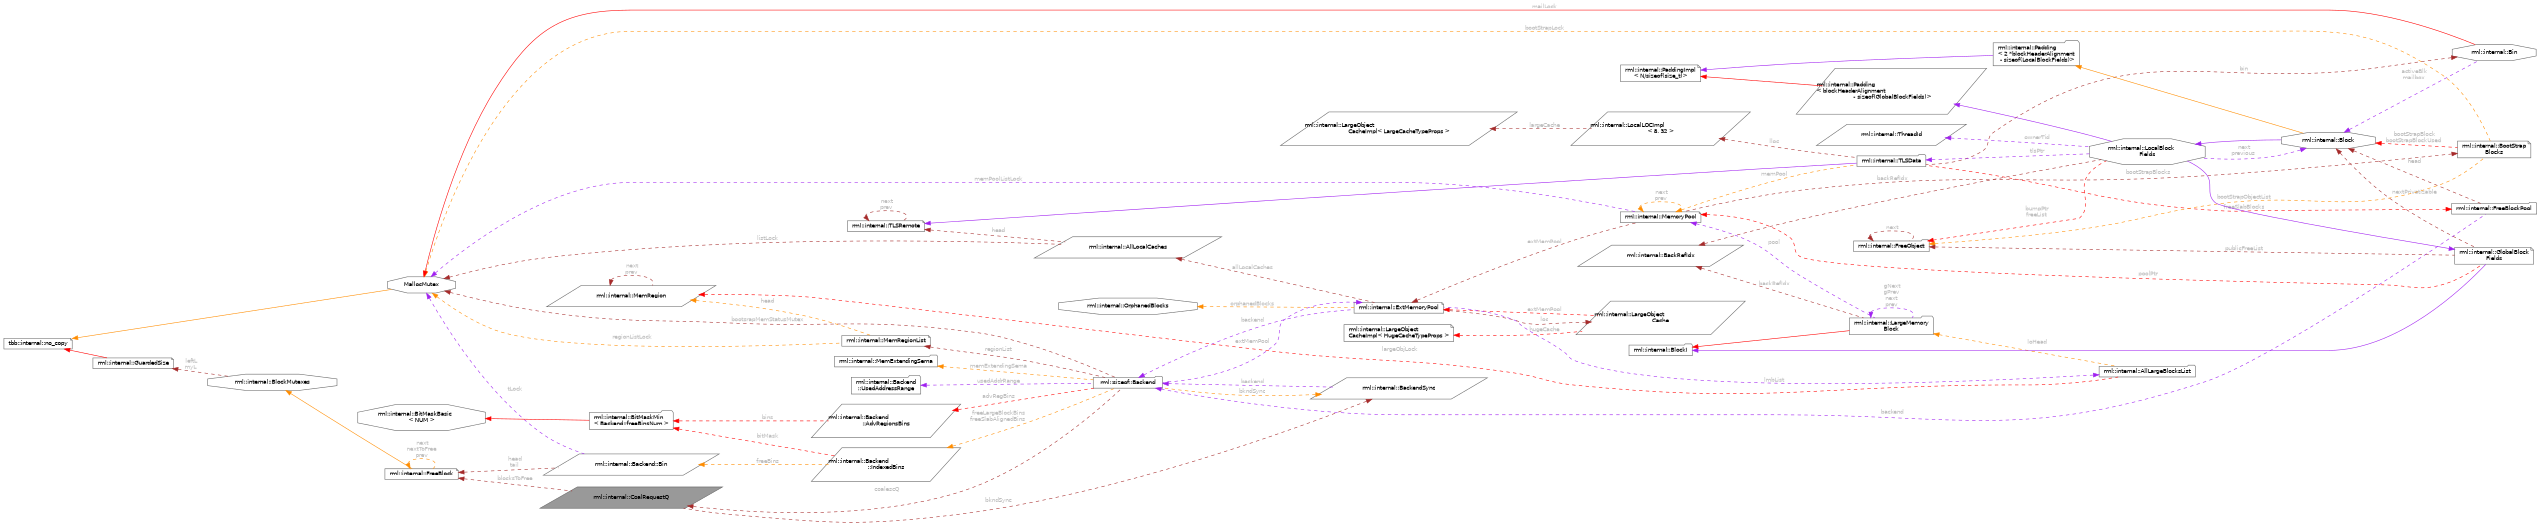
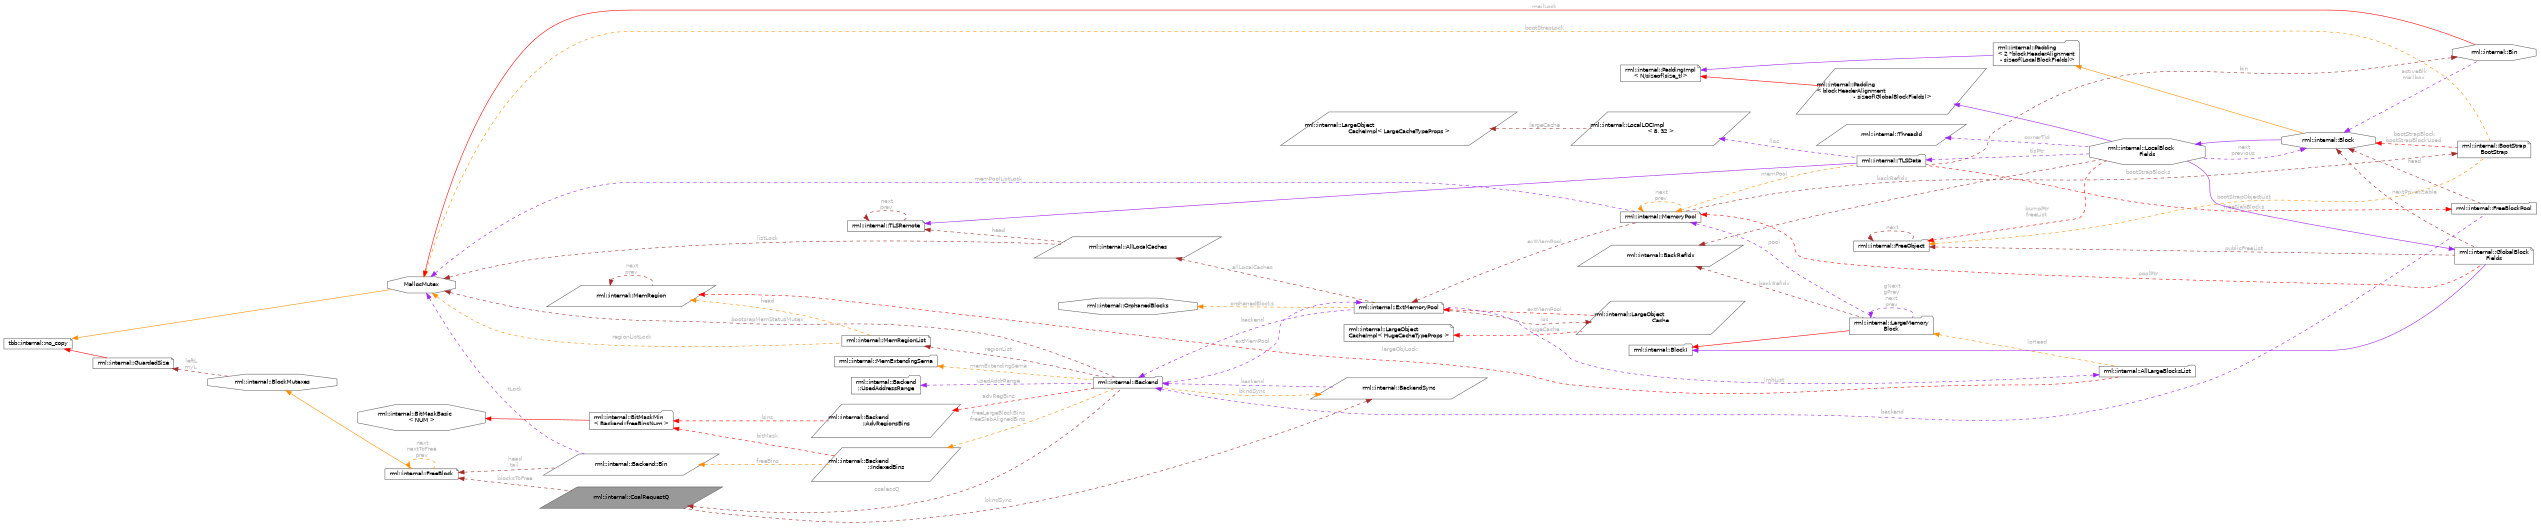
(1791, 149) -> (1791, 149)
(2494, 149) -> (2494, 149)
(1128, 383) -> (1128, 383)
